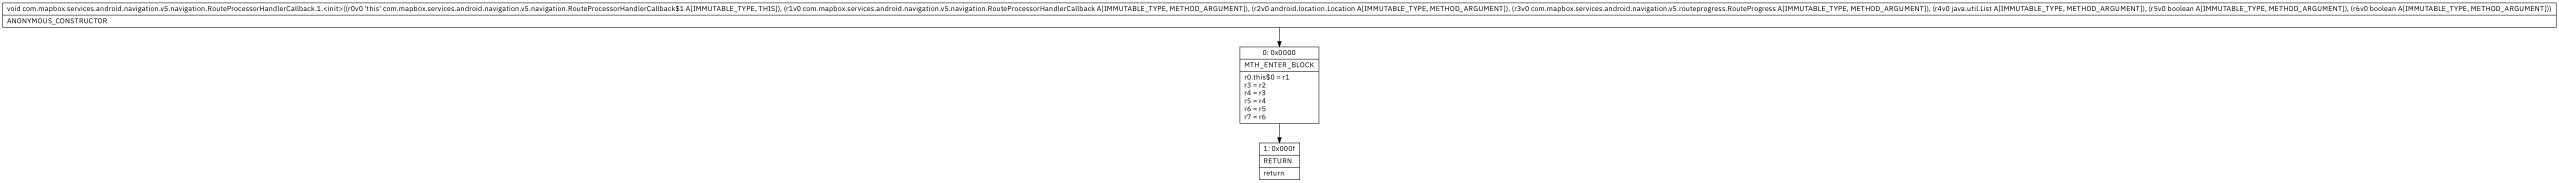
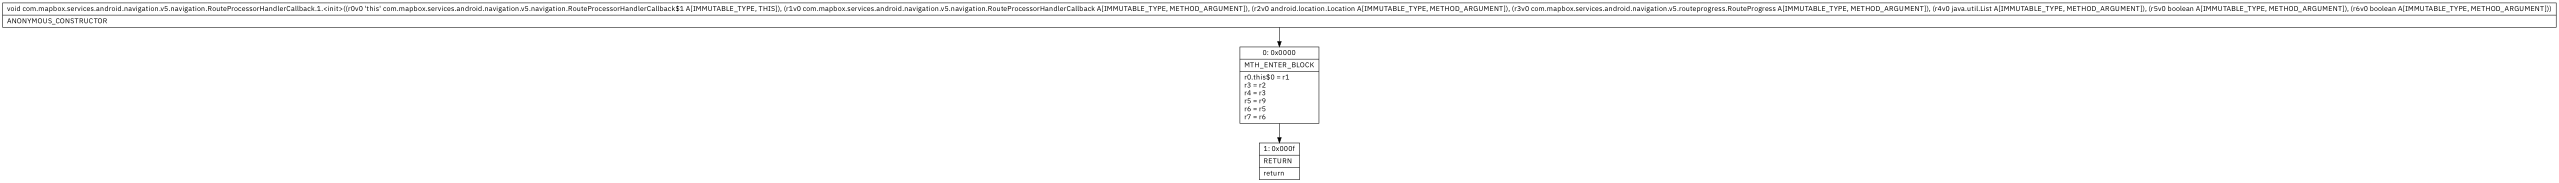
(1255, 101) -> (1255, 101)
